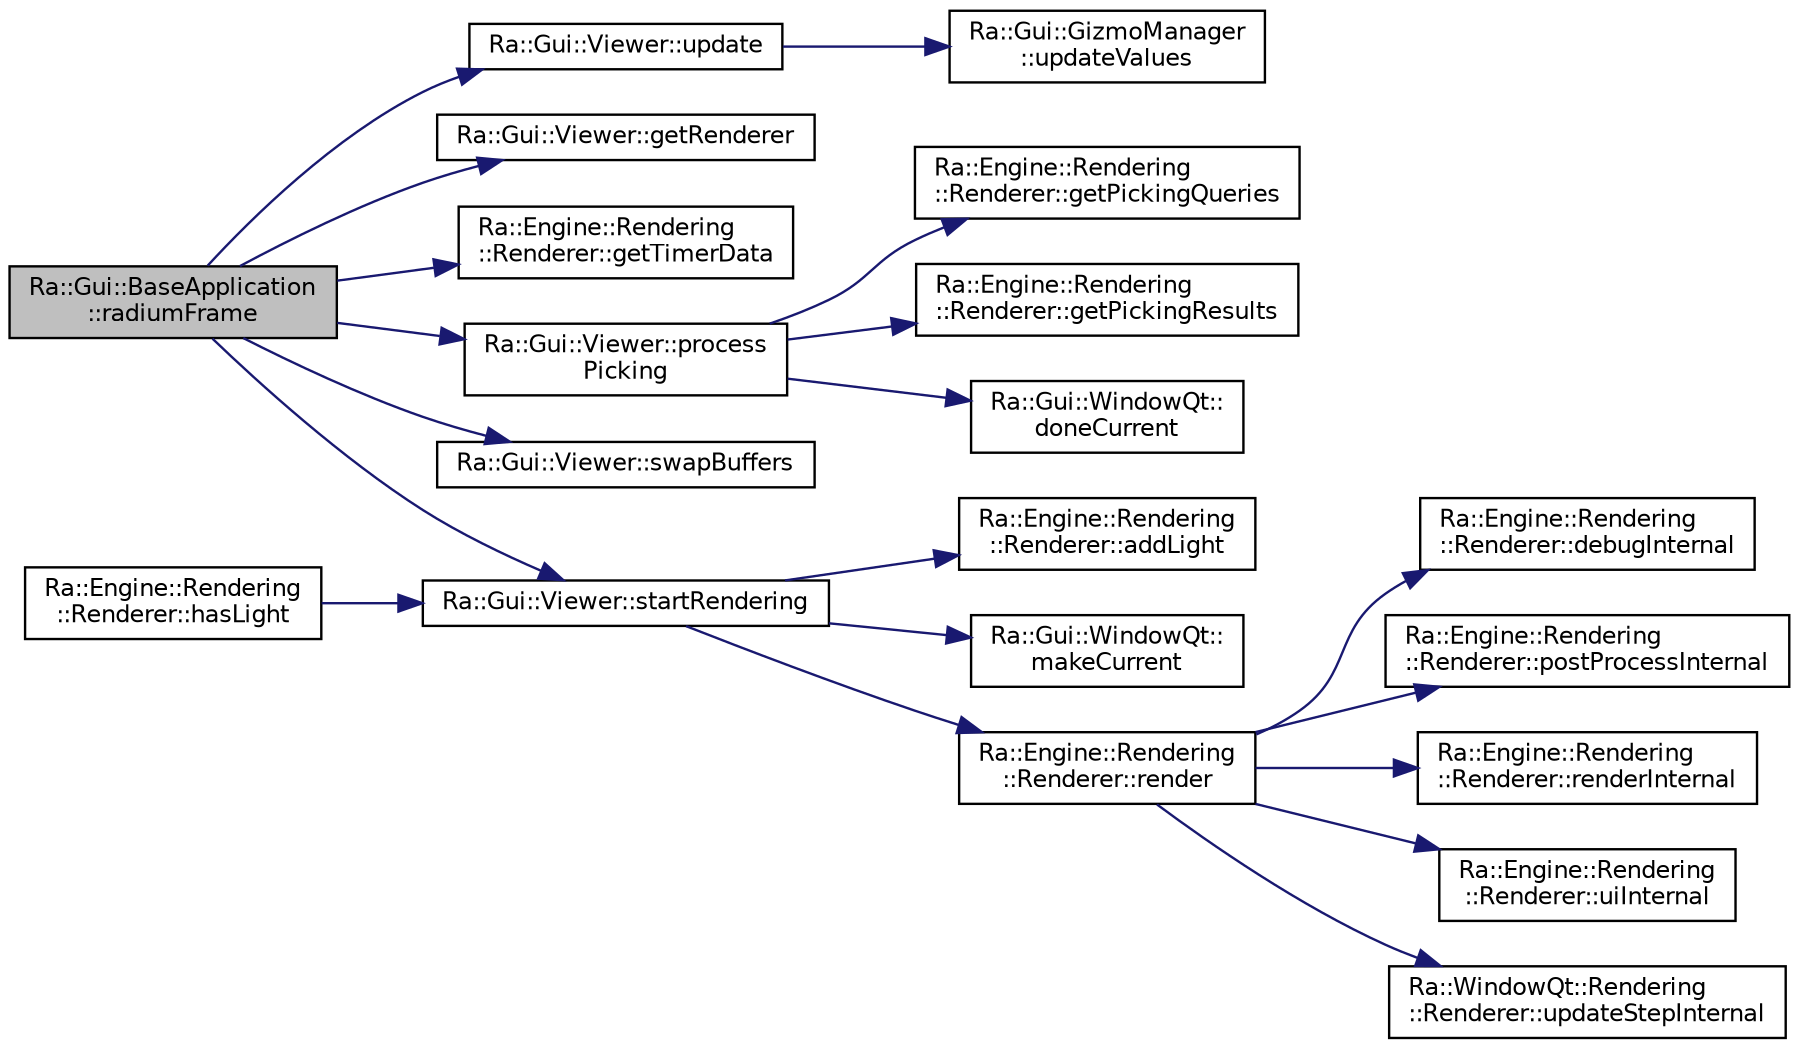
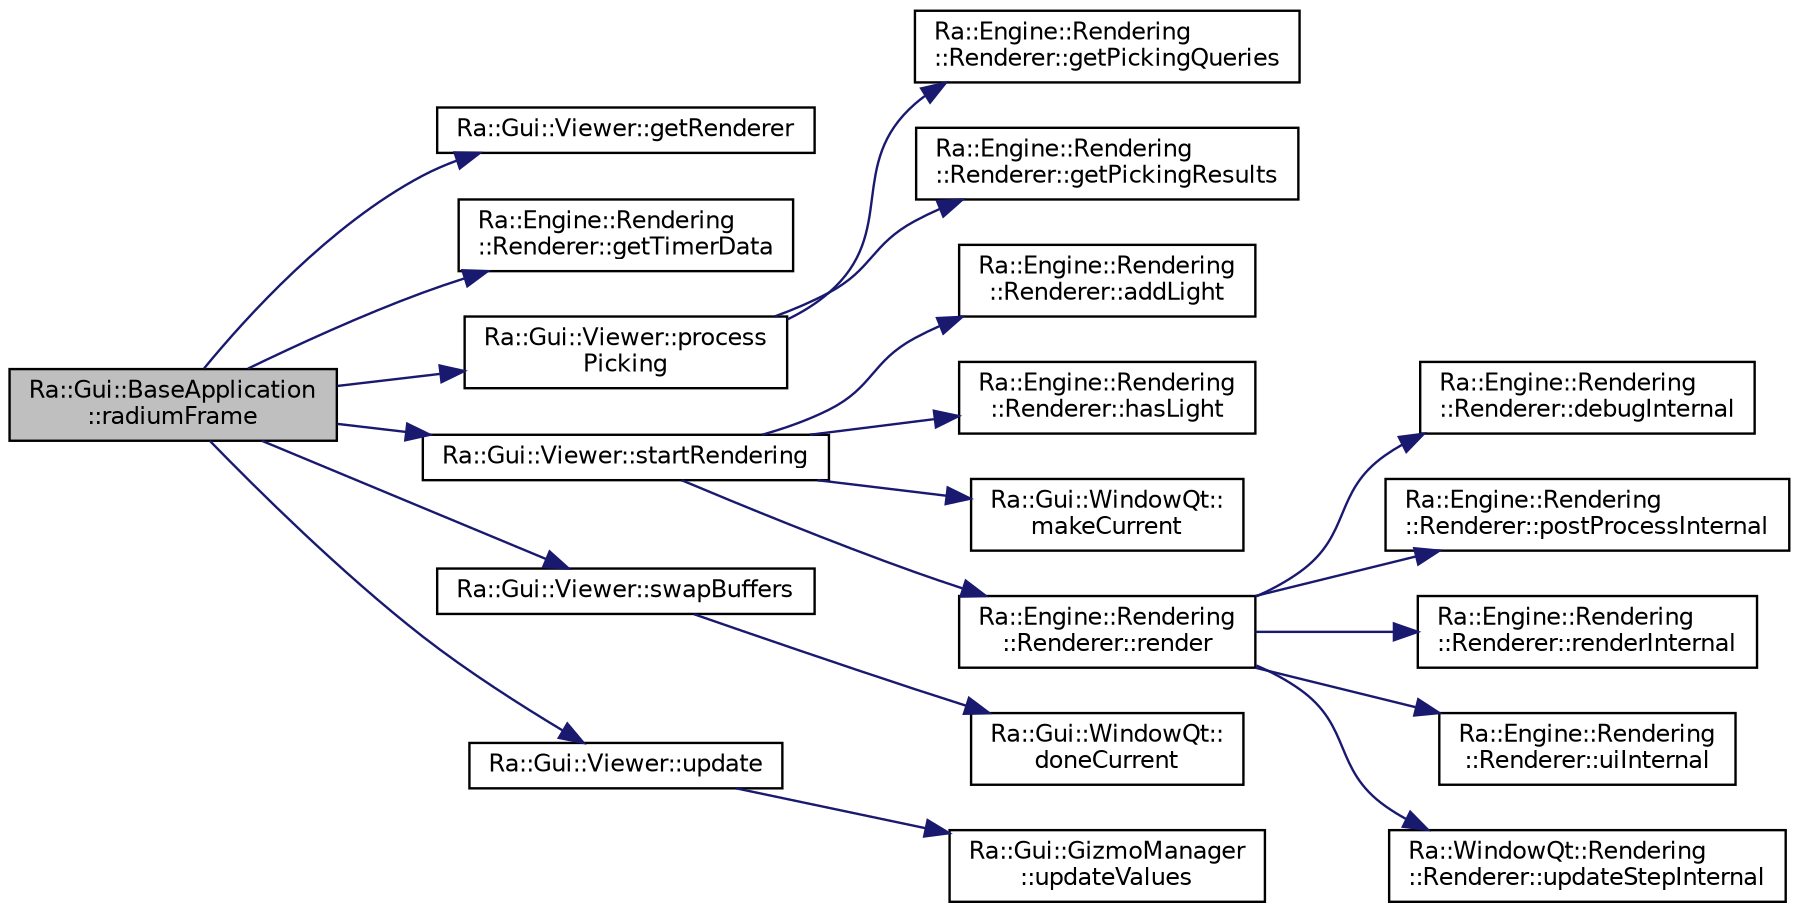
(867, 388) -> (830, 661)
(360, 603) -> (872, 427)
